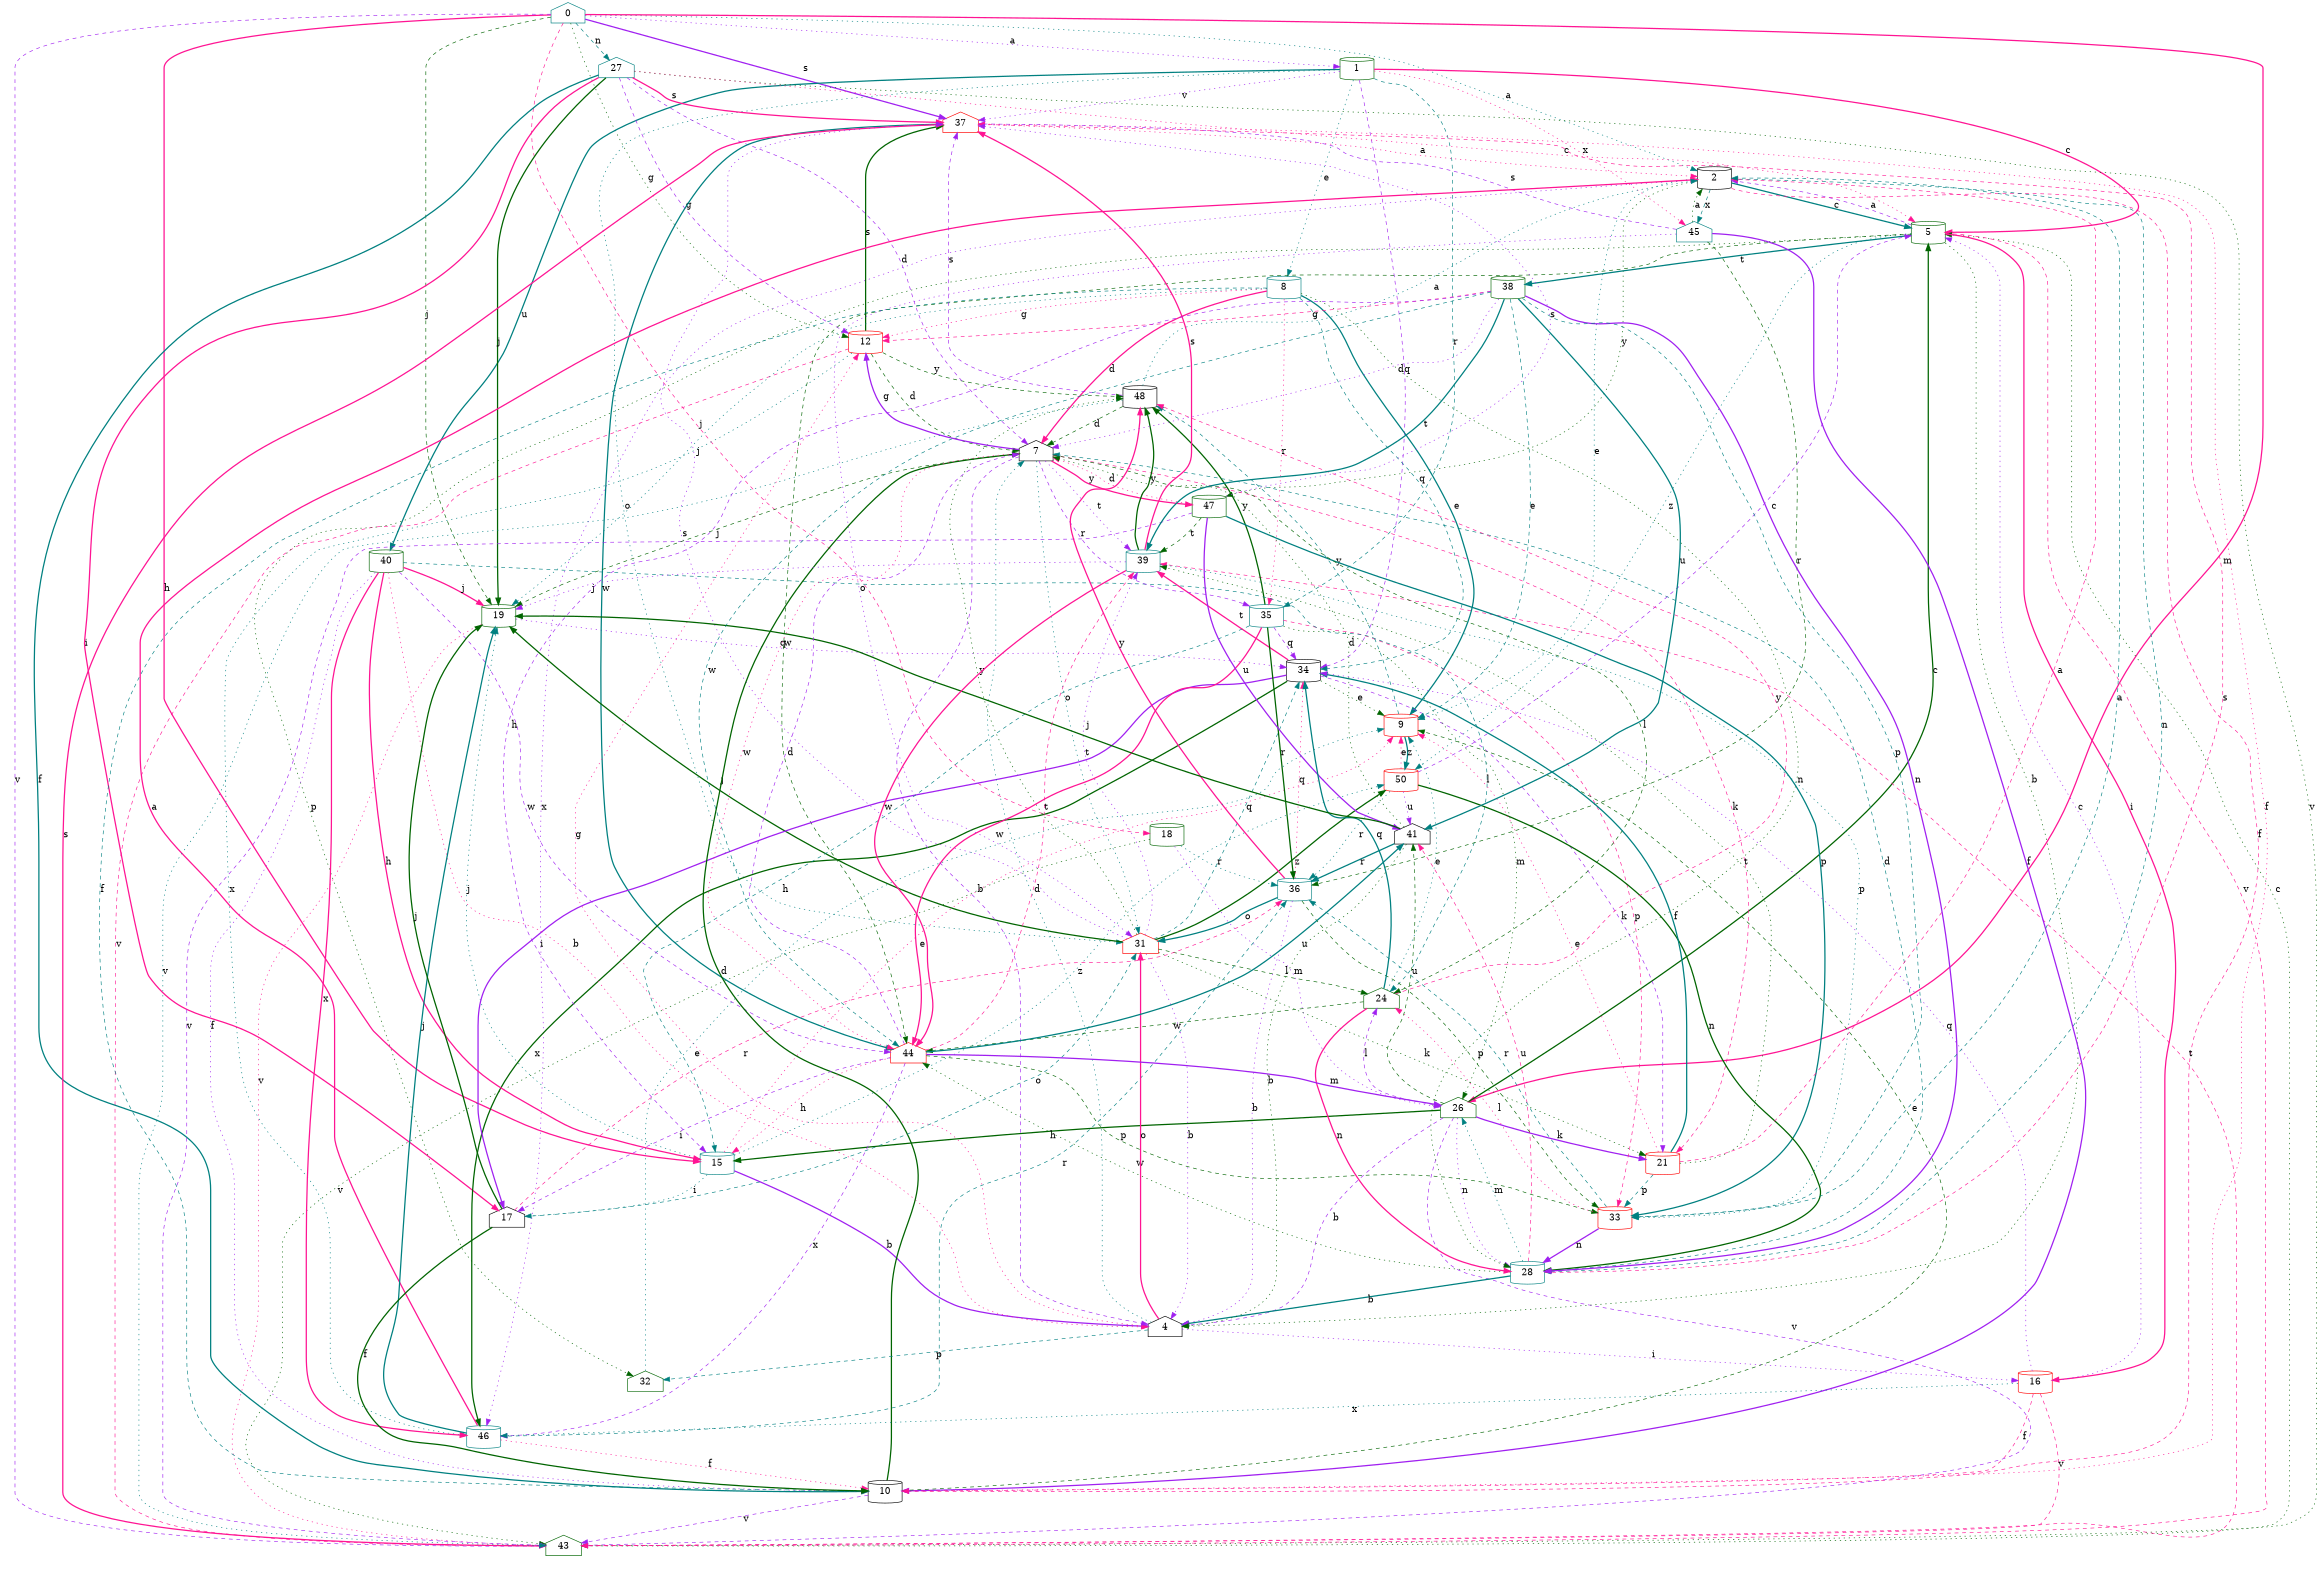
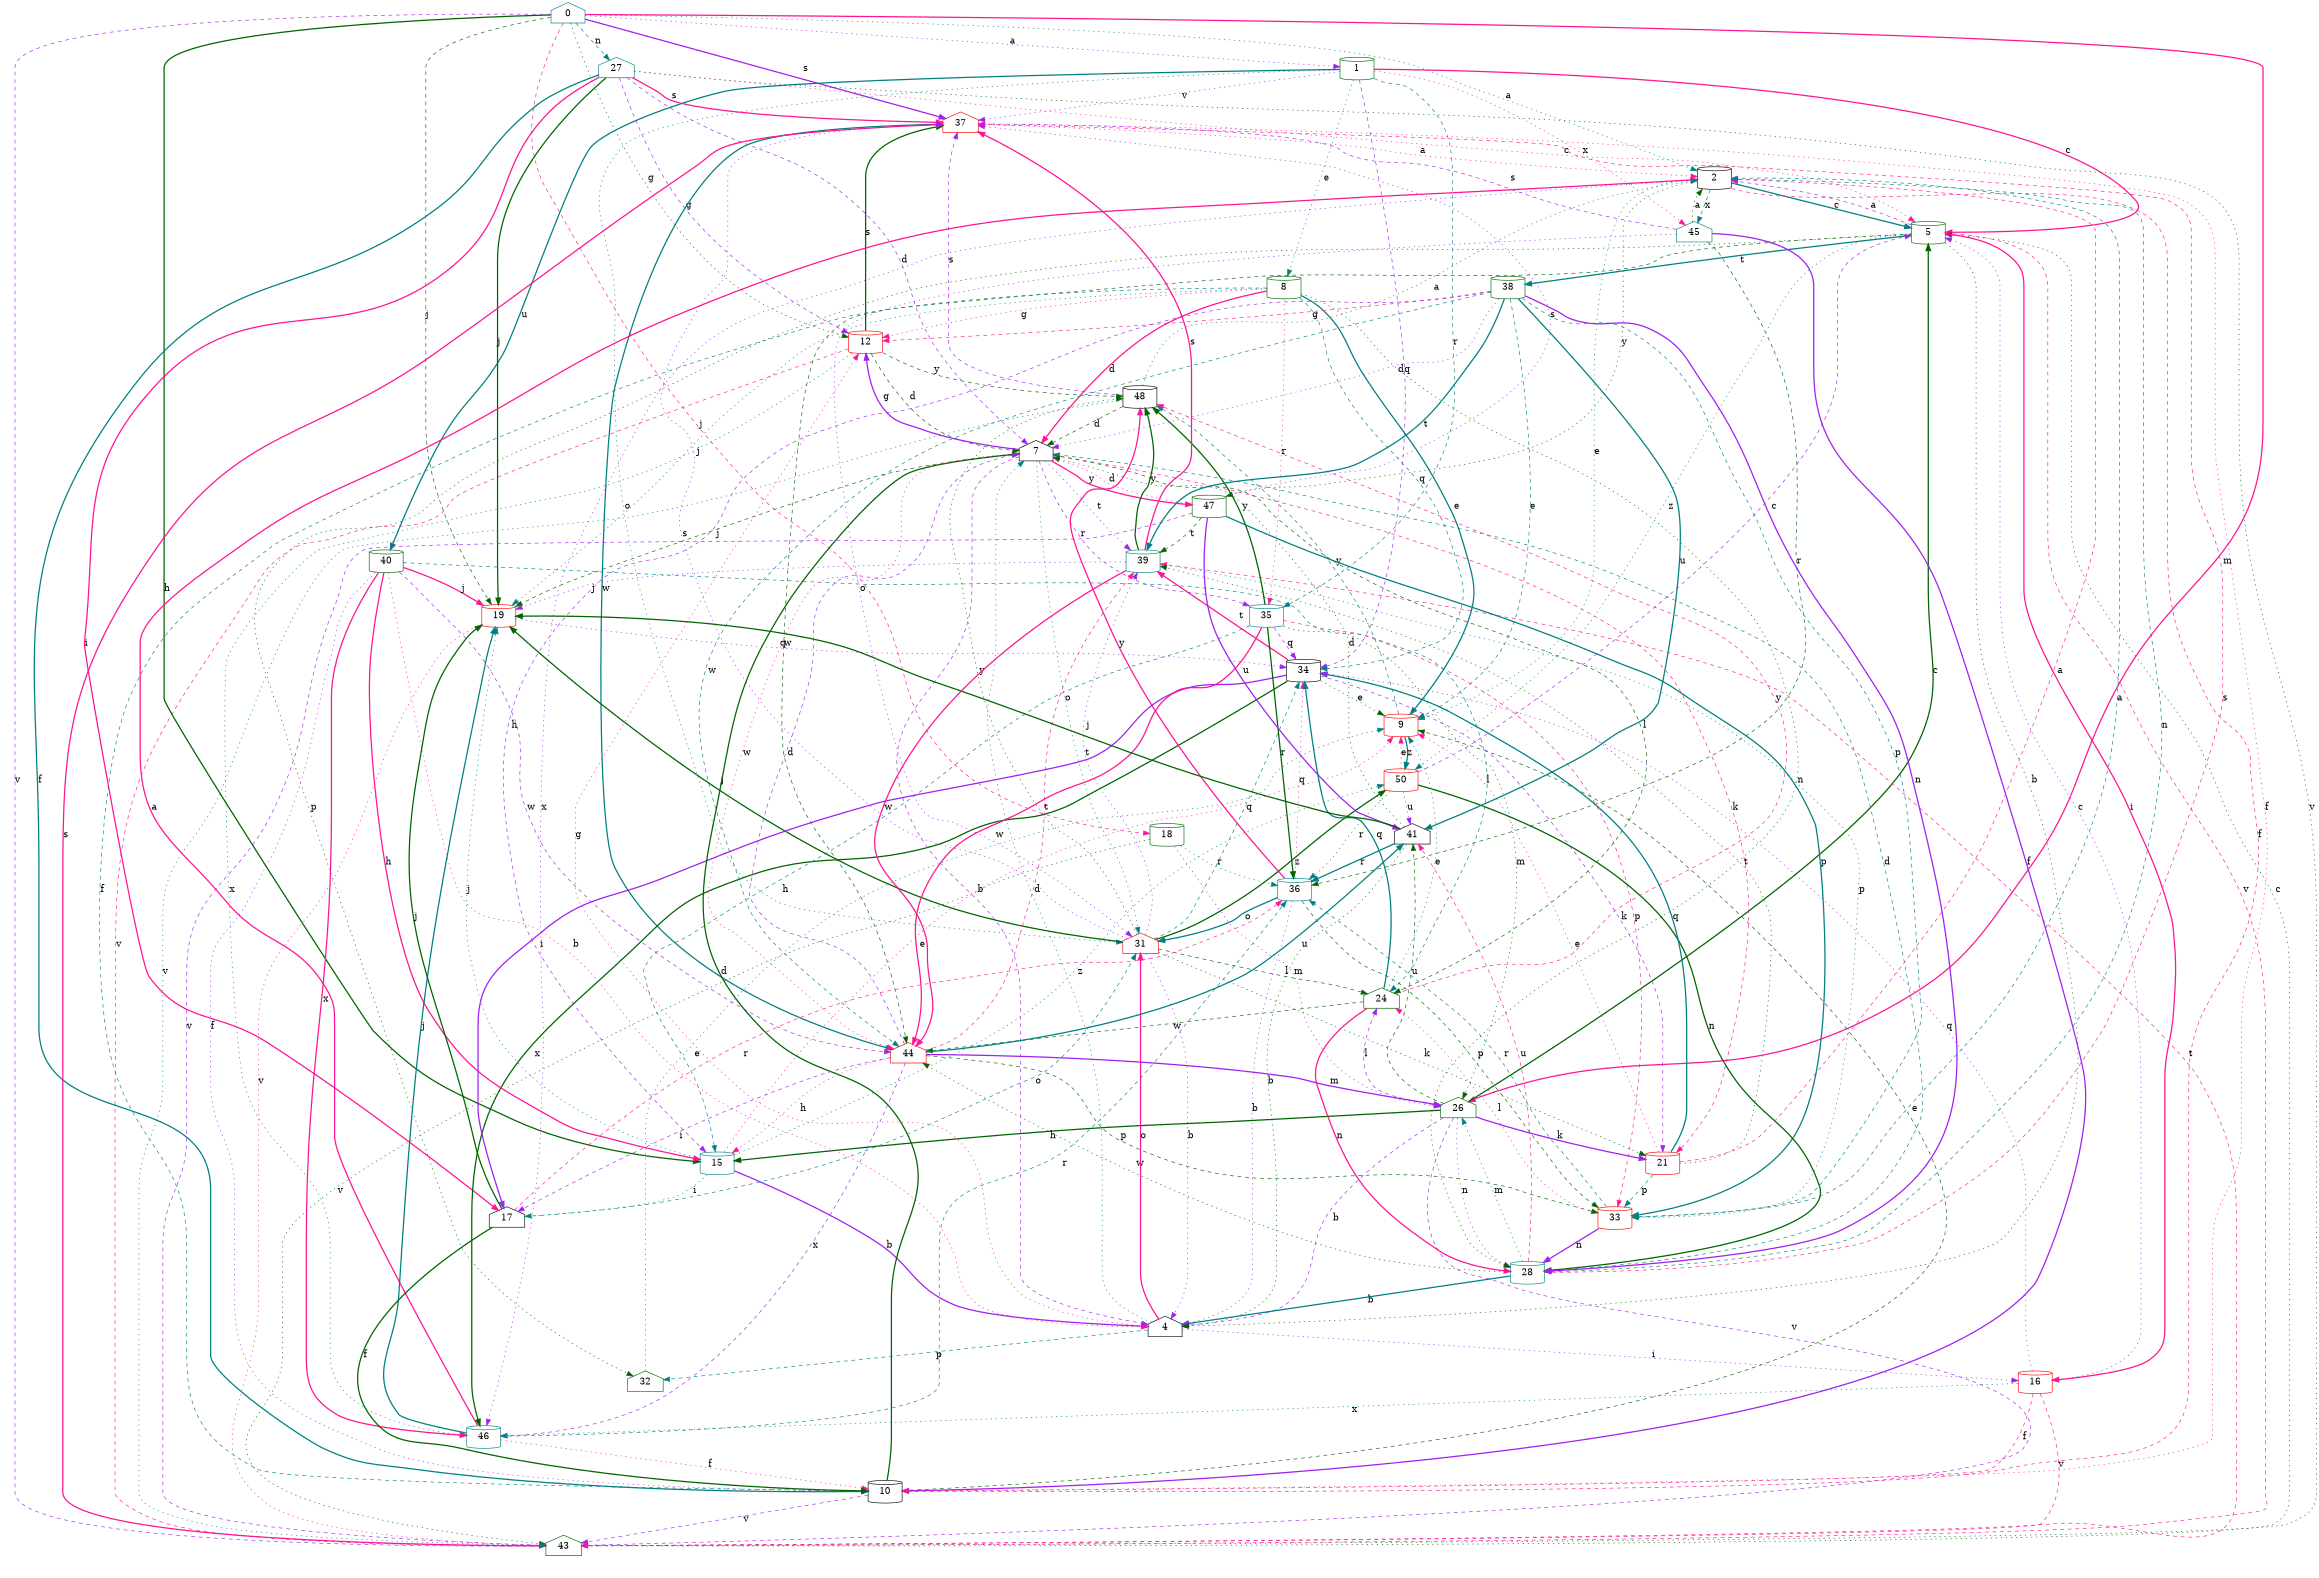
(1284, 288) -> (1284, 288)
(164, 558) -> (164, 558)
(499, 616) -> (499, 616)
(1676, 917) -> (1676, 917)
